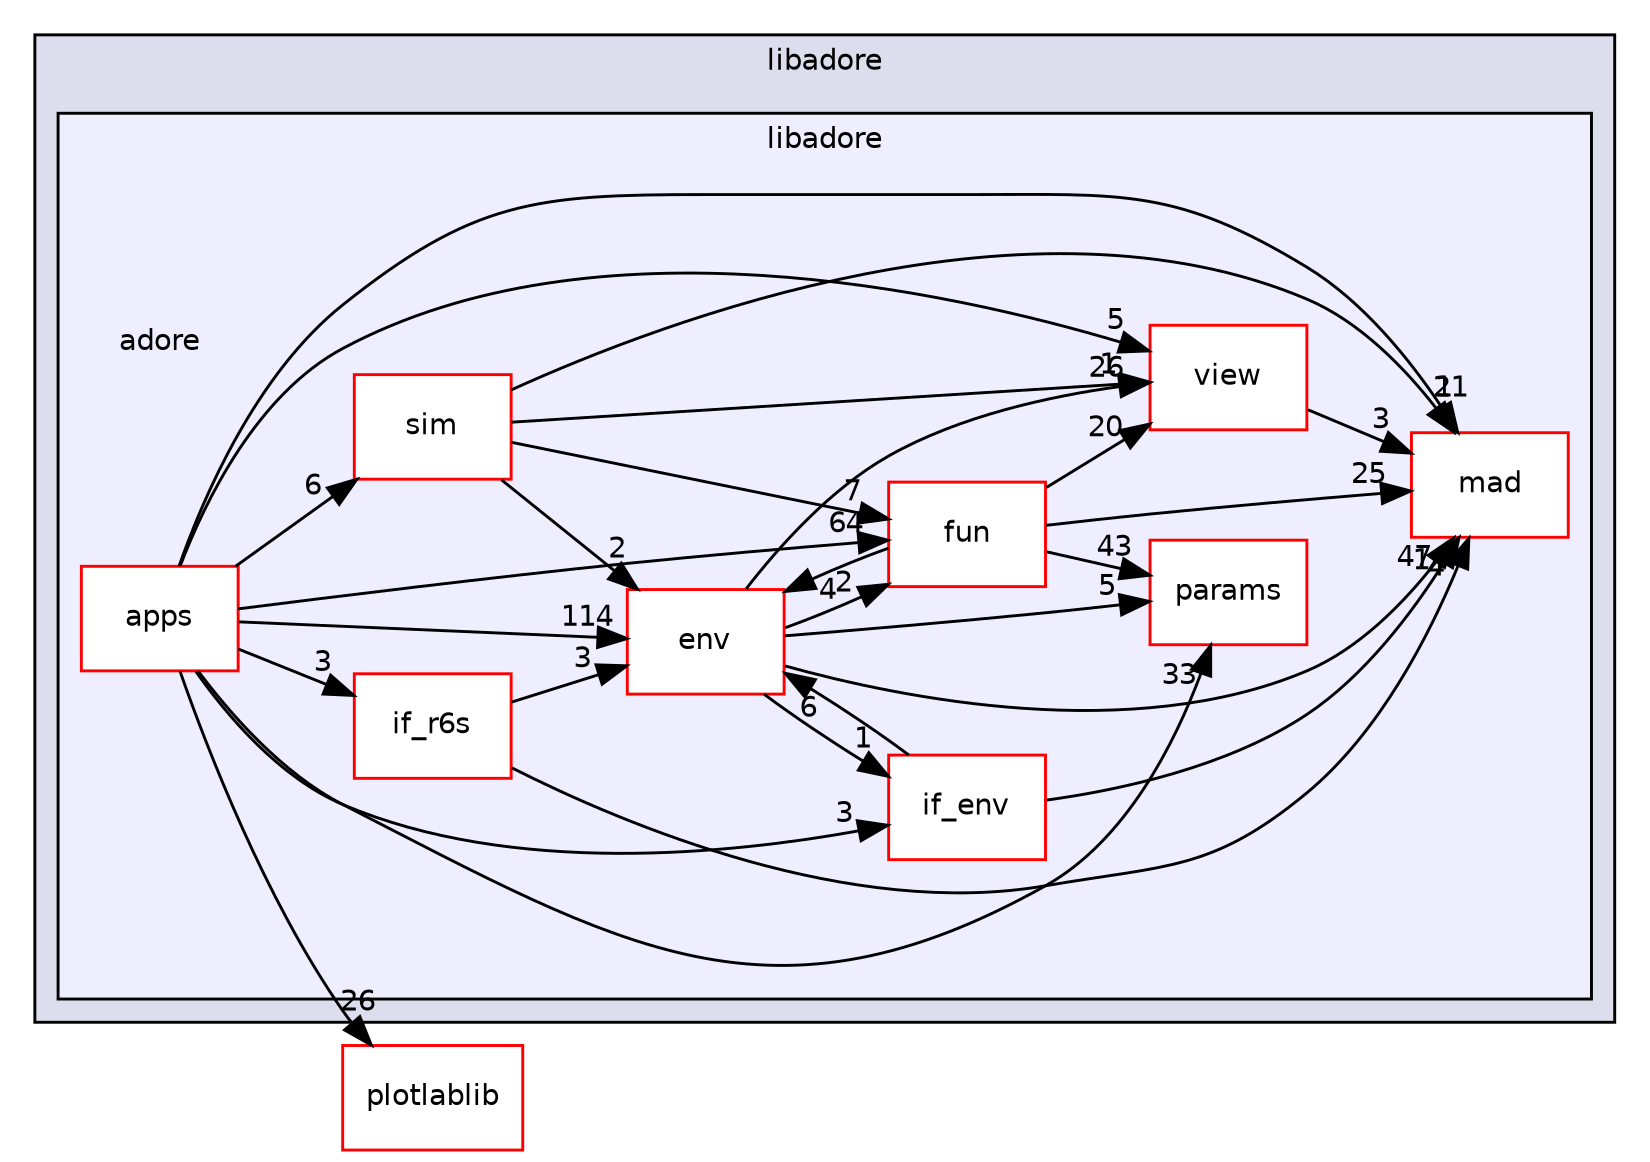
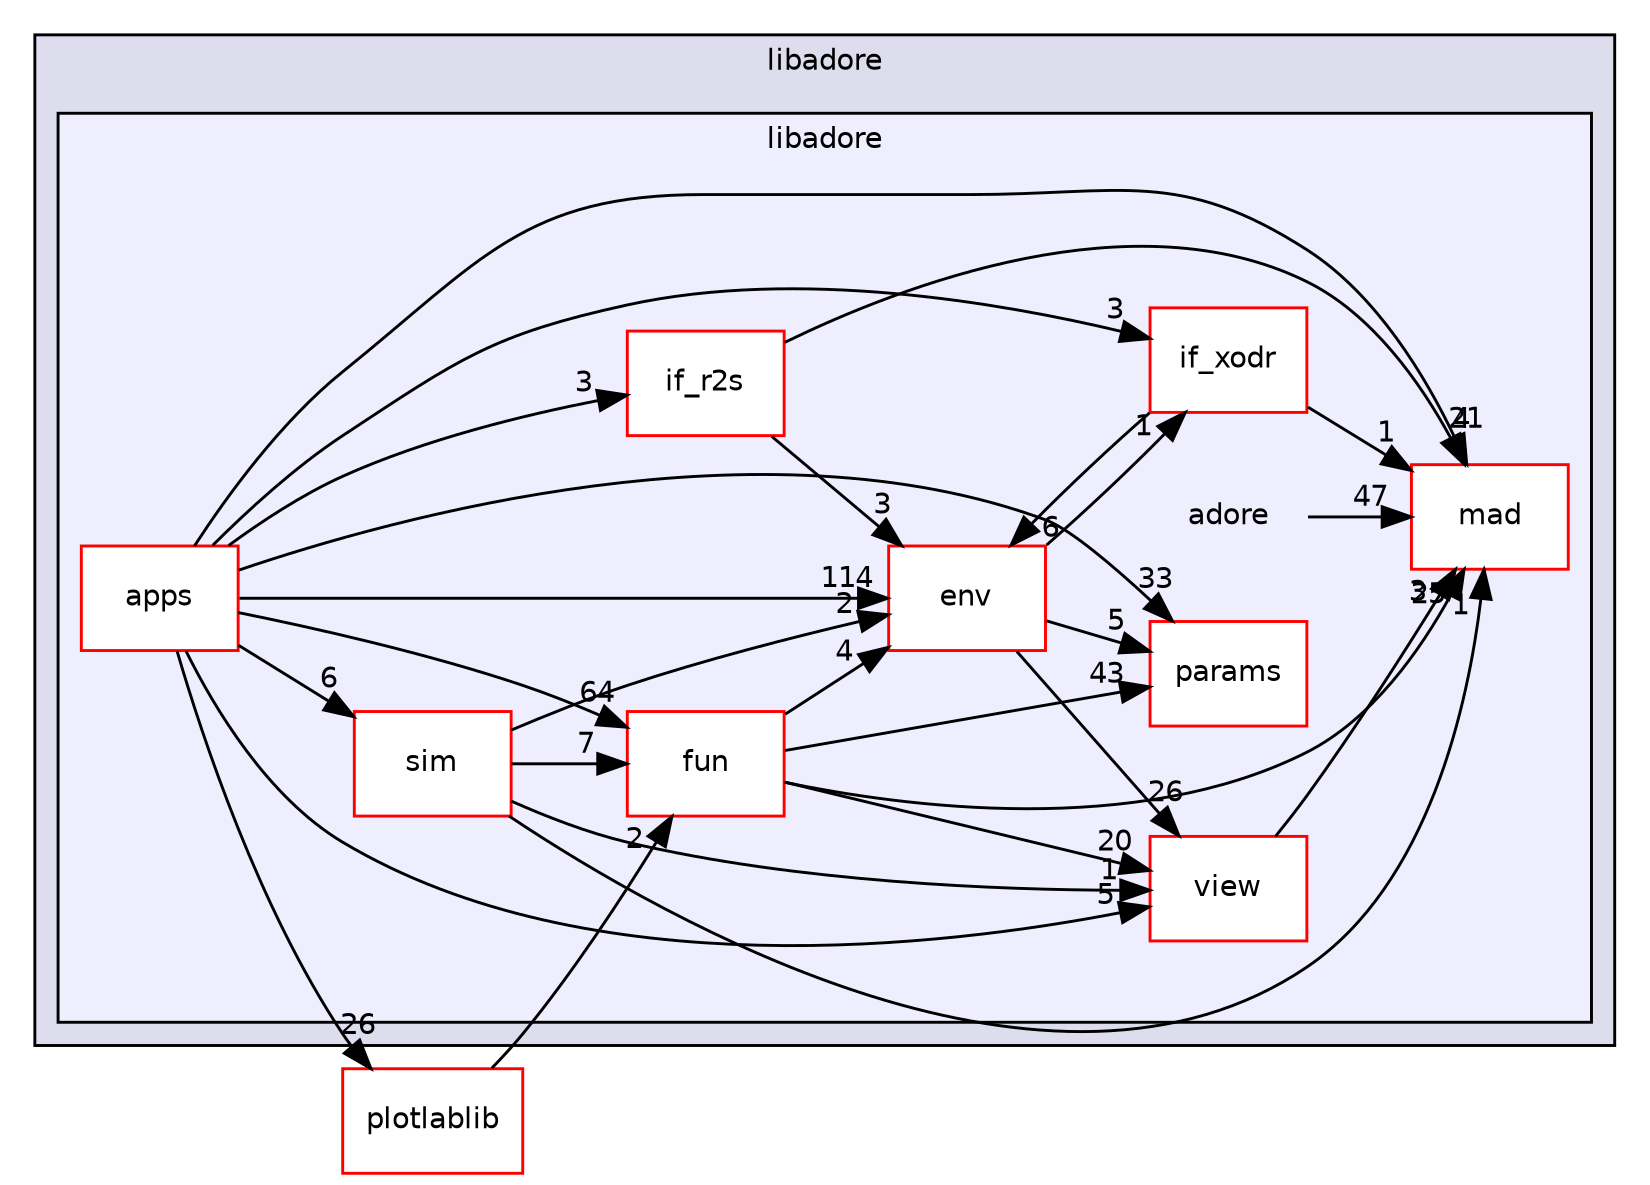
(824, 613) -> (579, 959)
(1131, 708) -> (1345, 517)
(433, 726) -> (706, 383)
(967, 807) -> (1228, 360)
